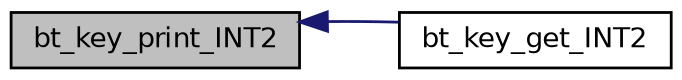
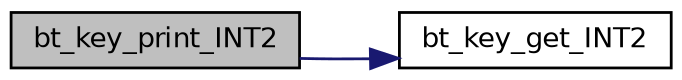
(363, 22) -> (335, 59)
